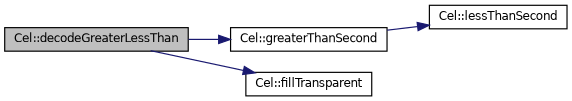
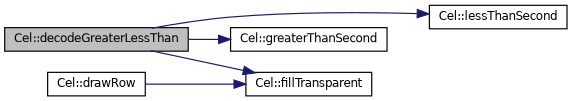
(402, 28) -> (284, 14)
none -> (96, 84)
